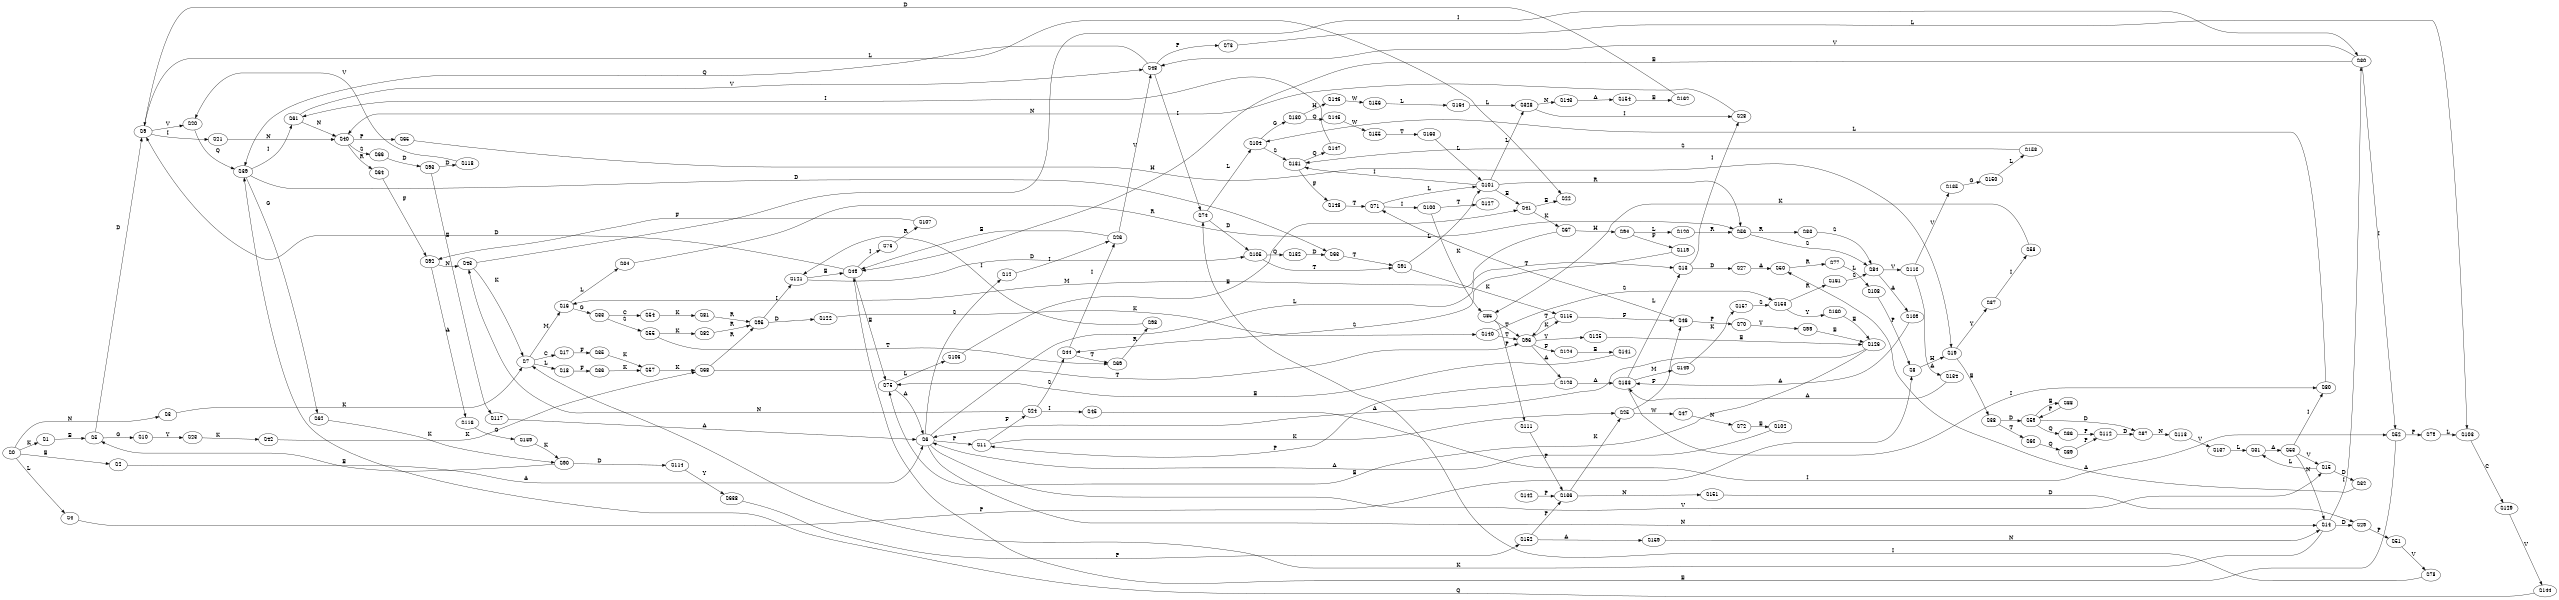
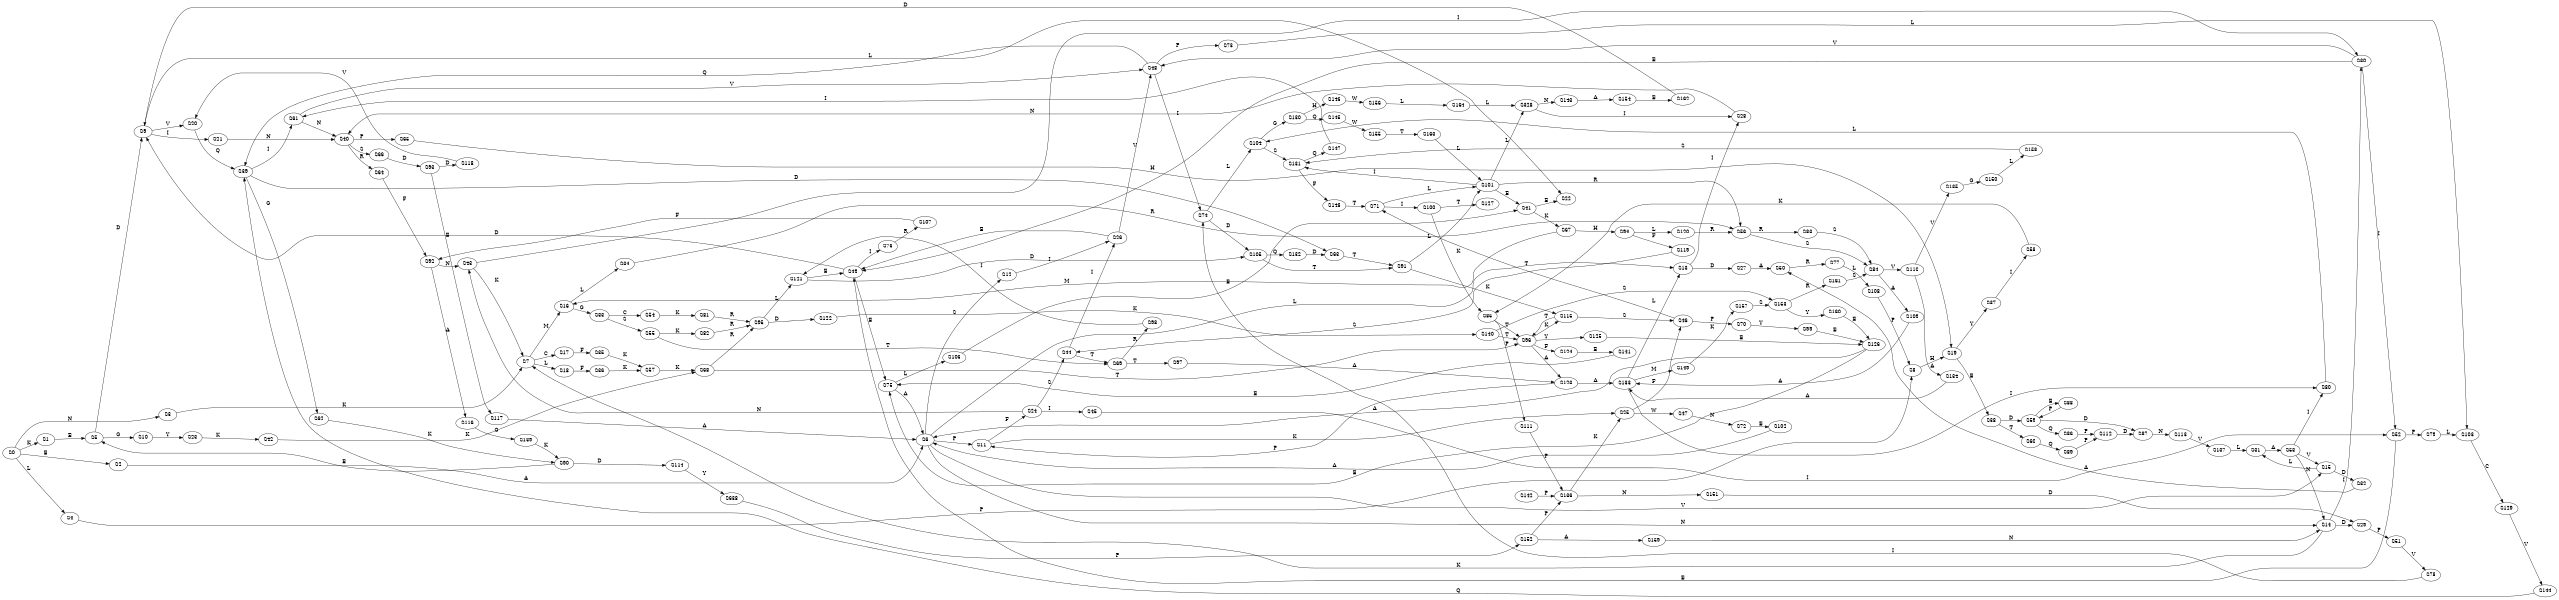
(777, 299) -> (777, 299)
(1625, 316) -> (1625, 316)
none -> (1178, 363)
